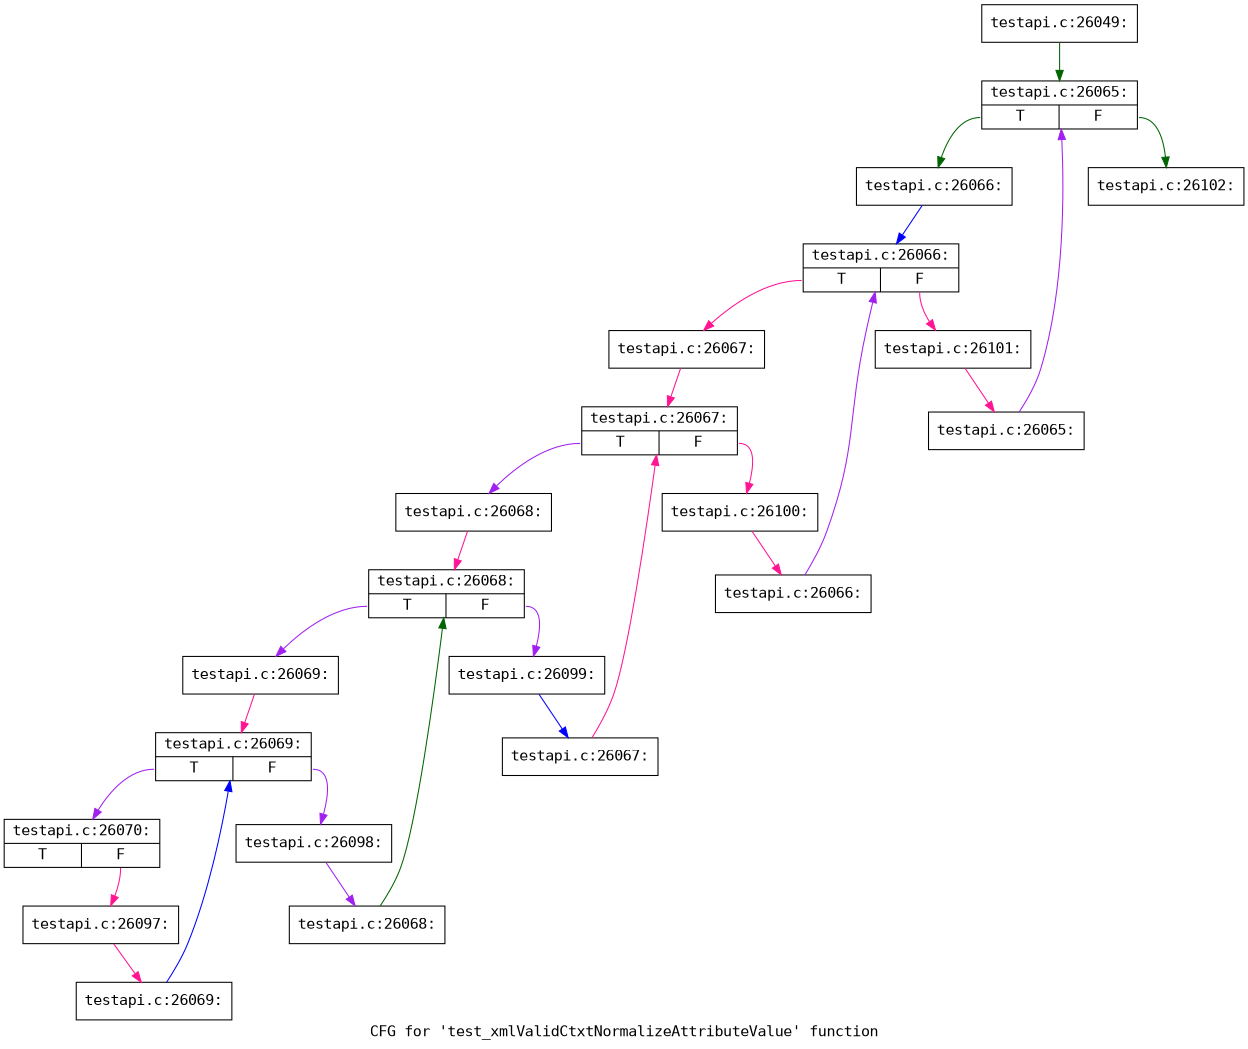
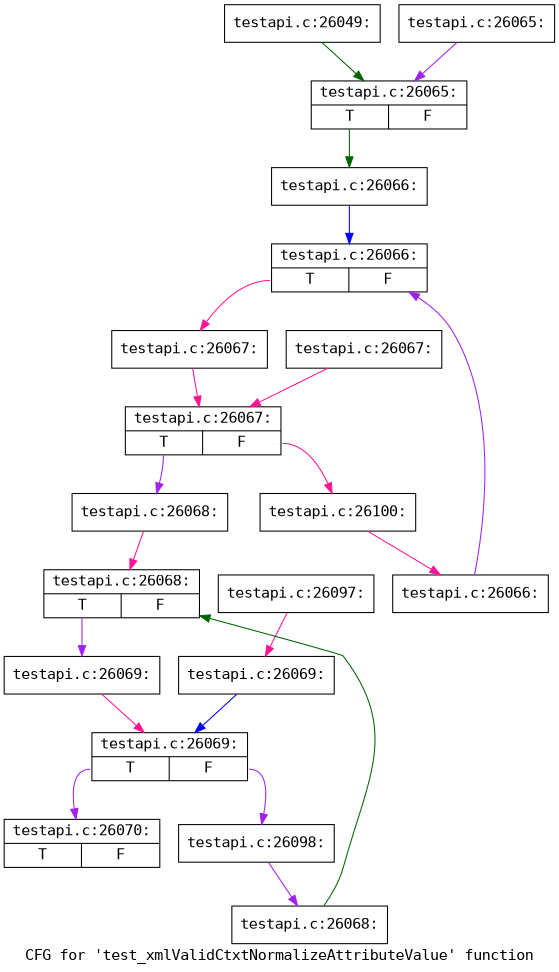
(1166, 186) -> none
(953, 349) -> none
(527, 675) -> none
(119, 882) -> none
